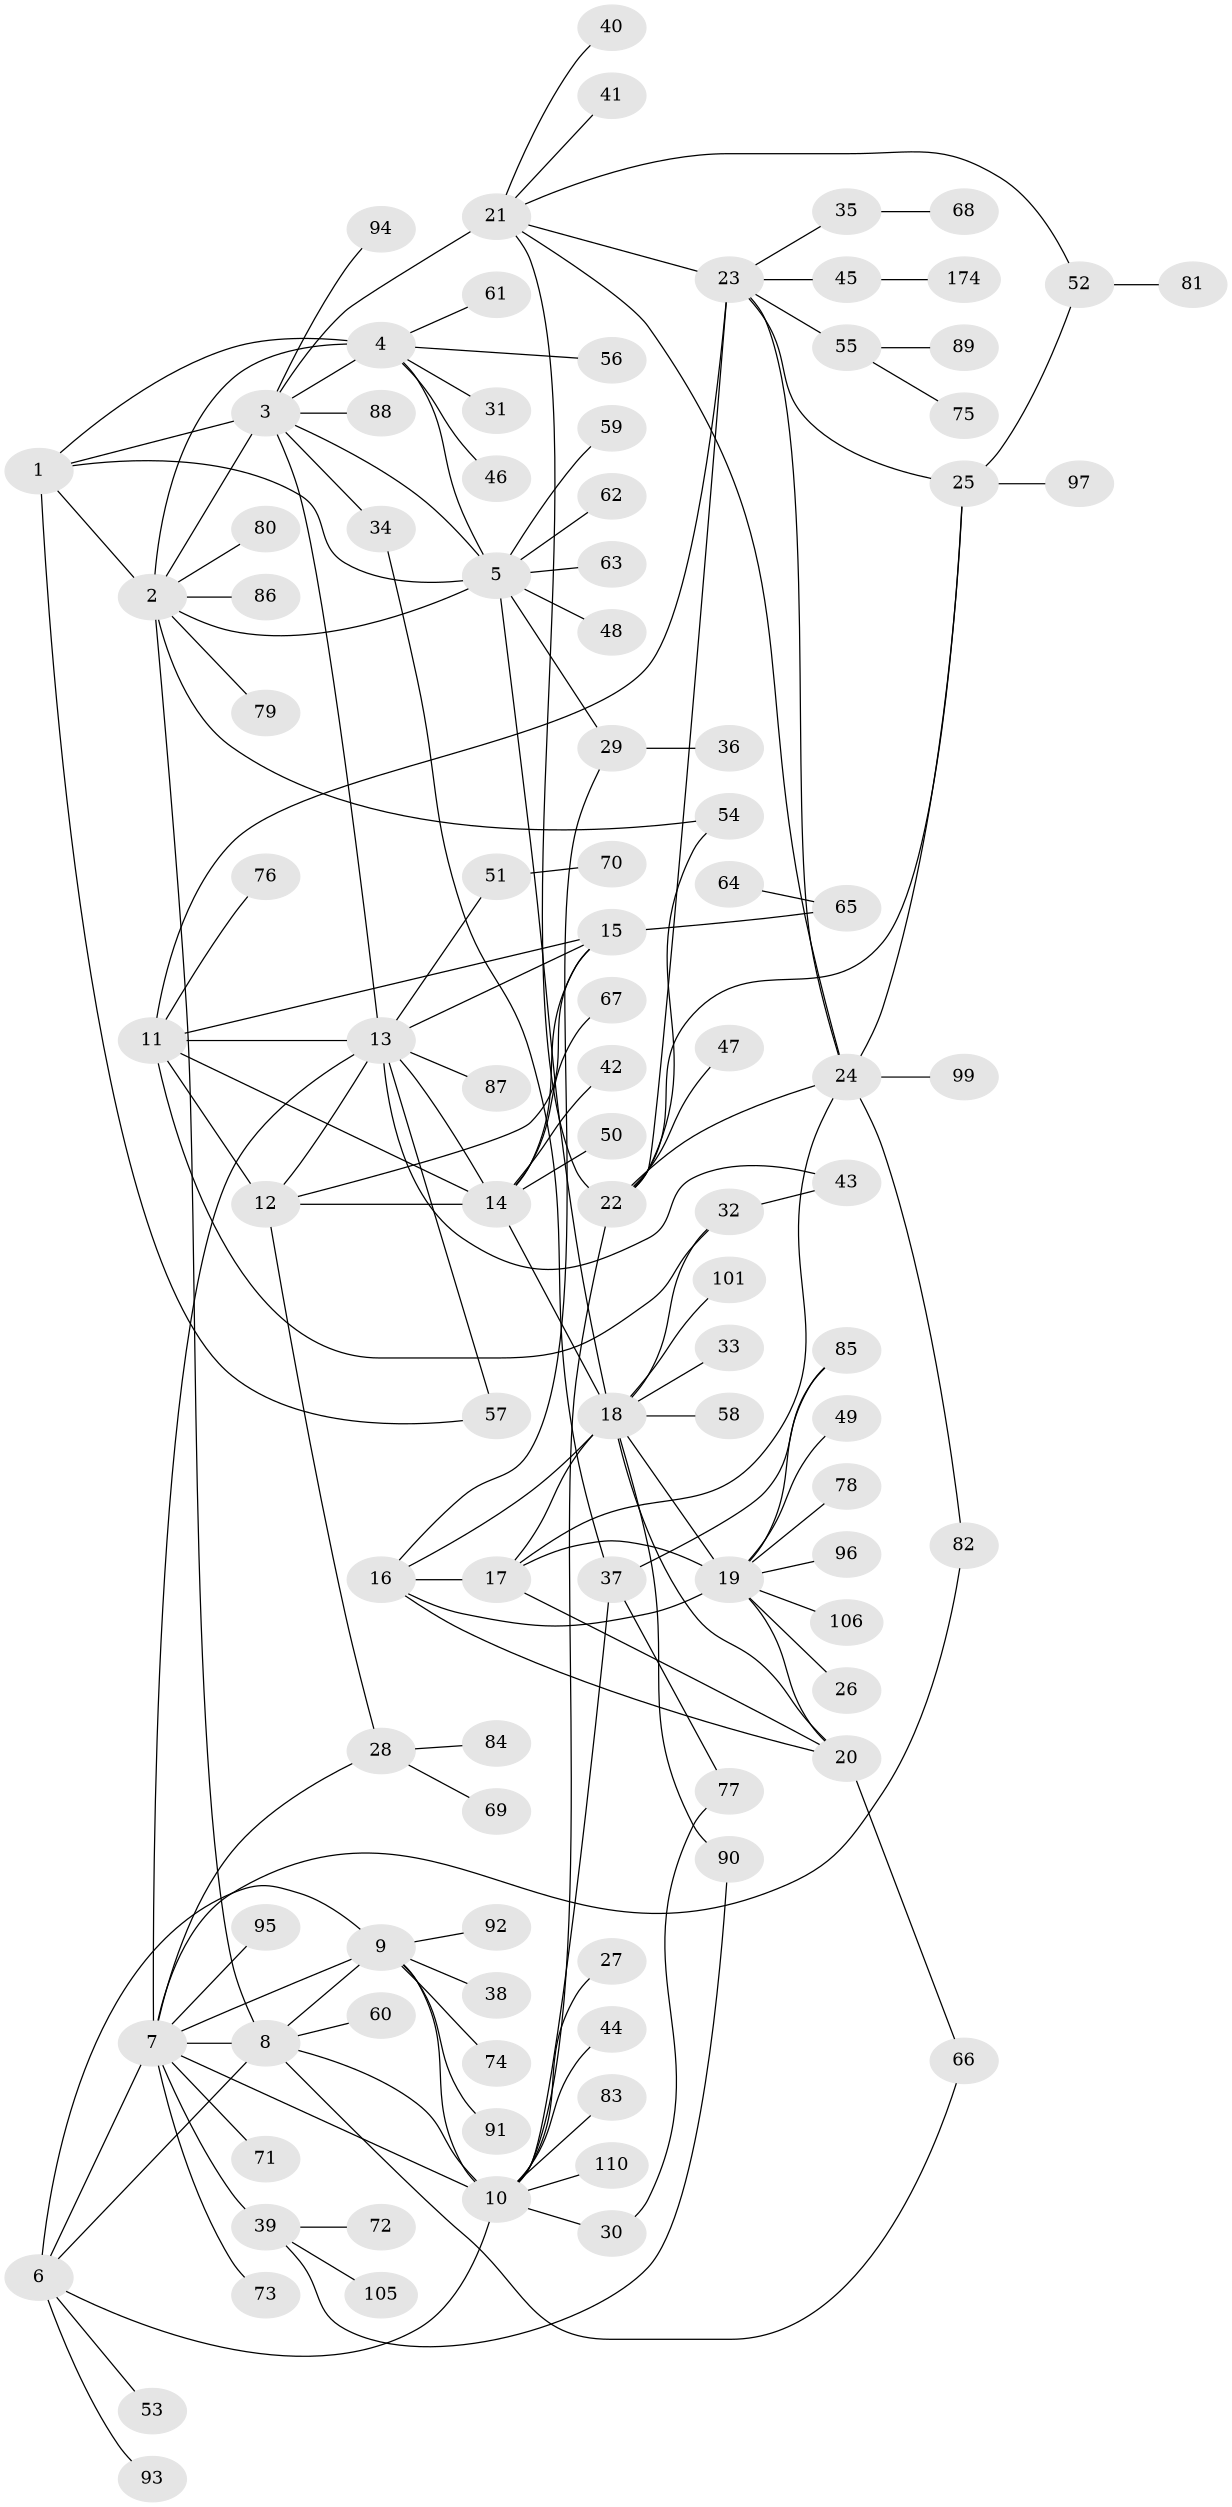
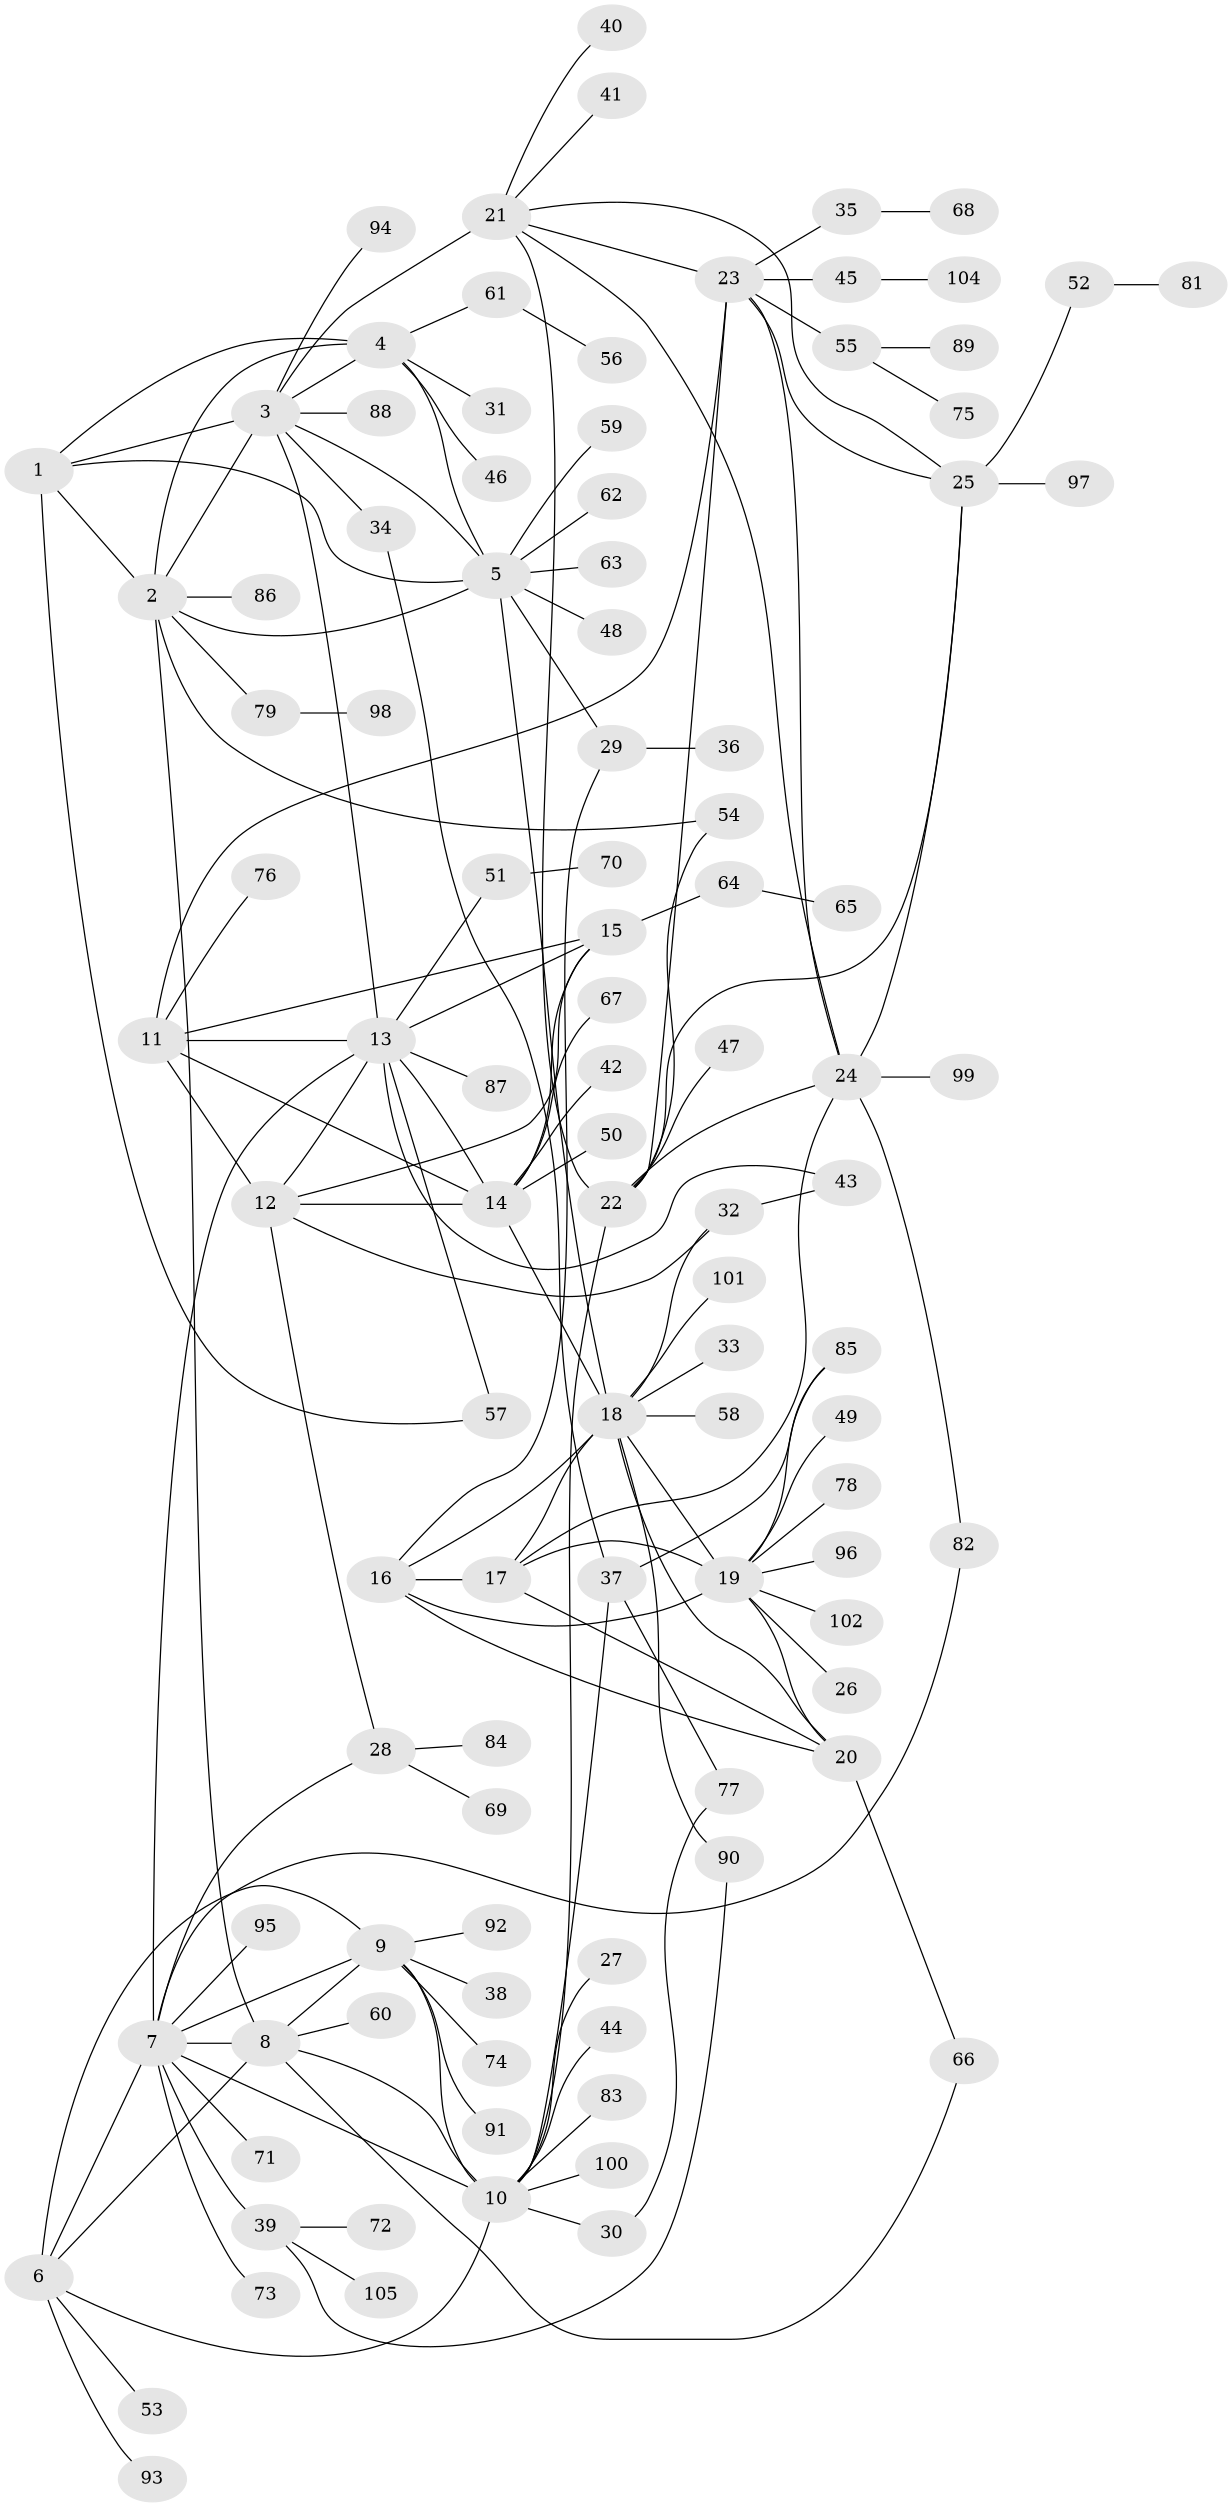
(817, 154) -> (784, 269)
(964, 280) -> (964, 280)
(497, 353) -> (554, 328)
(266, 529) -> none
none -> (381, 713)
(730, 922) -> (665, 911)
(371, 1356) -> (505, 1288)
(847, 1623) -> (847, 1623)
(612, 2165) -> (612, 2165)
